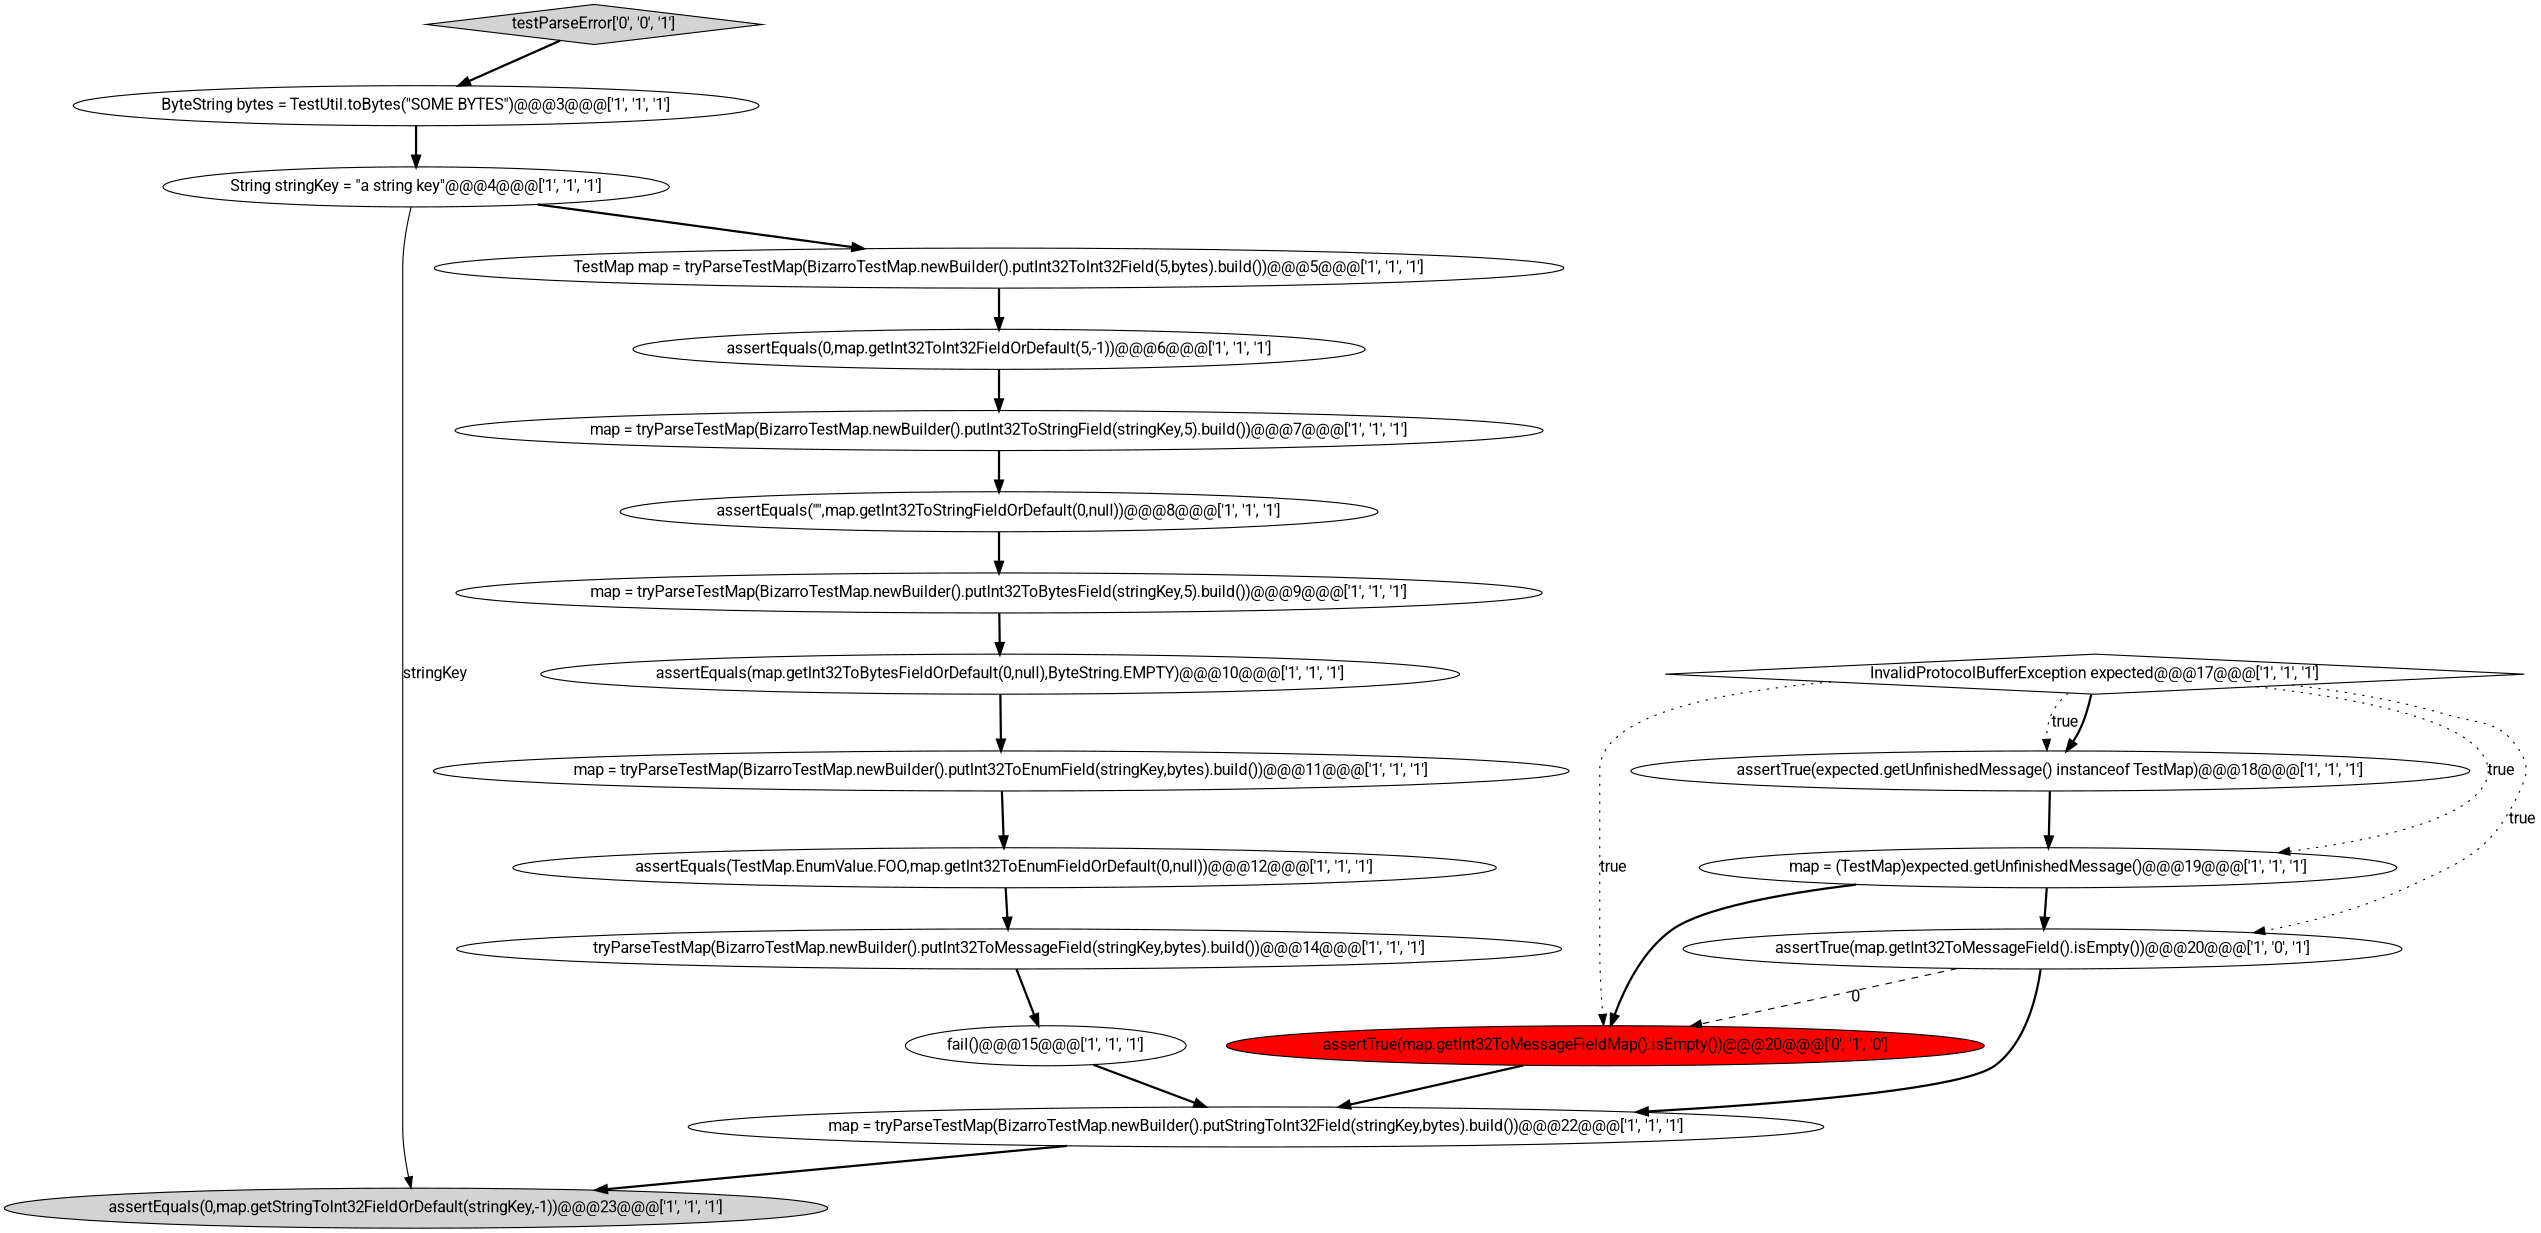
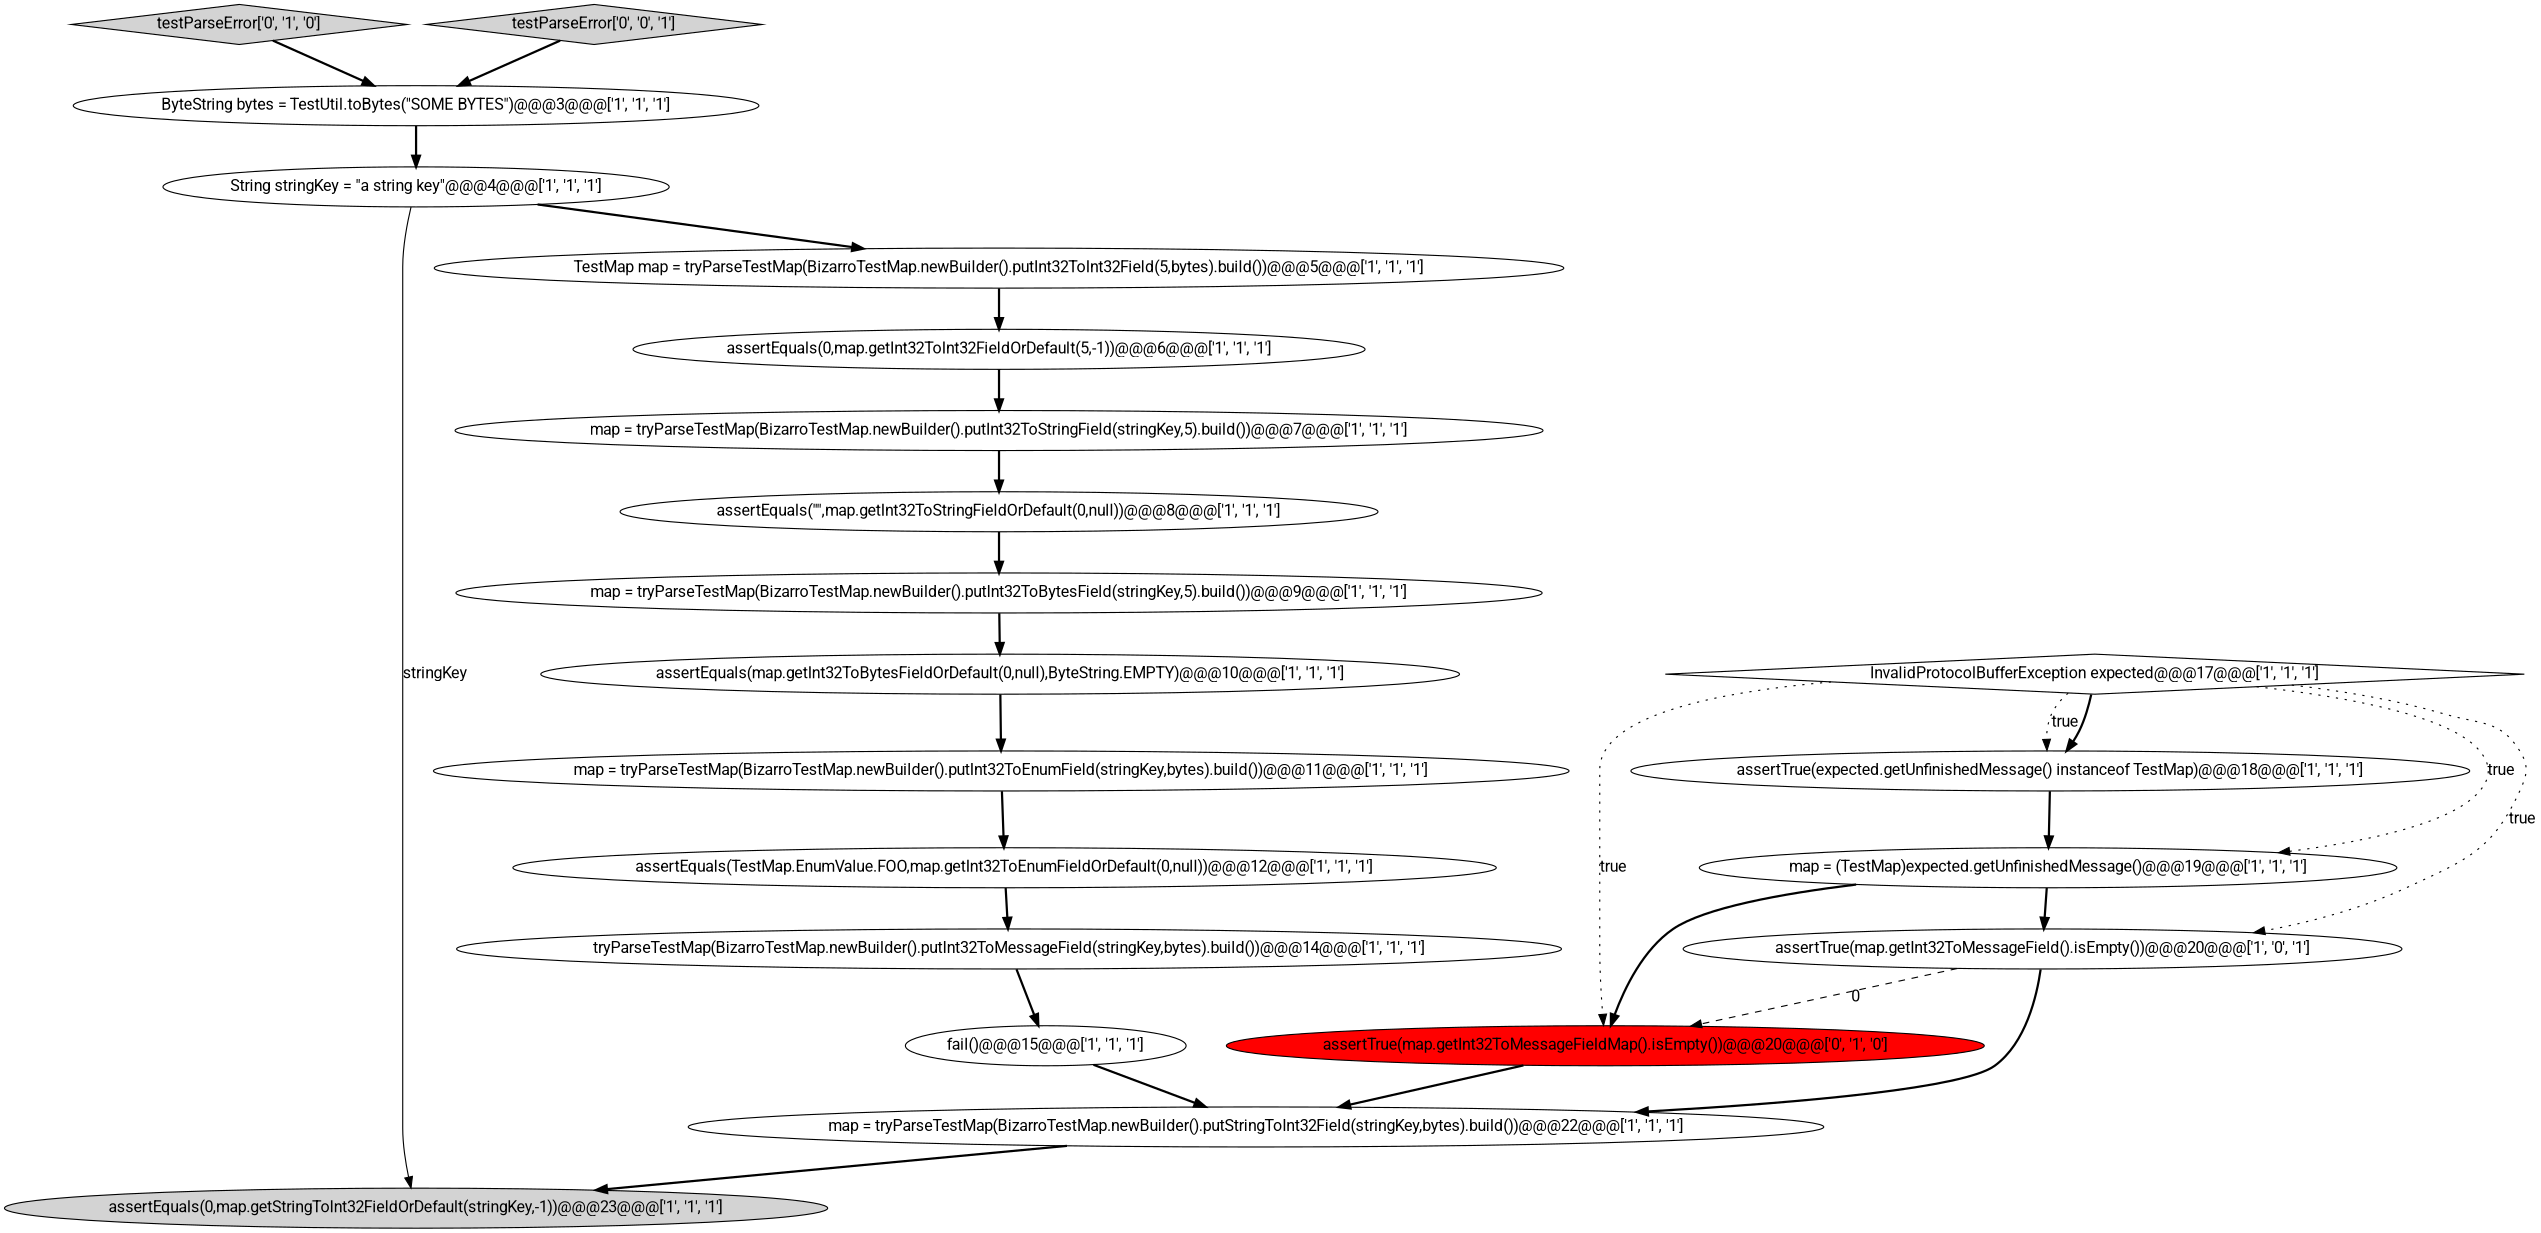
none -> (239, 24)
